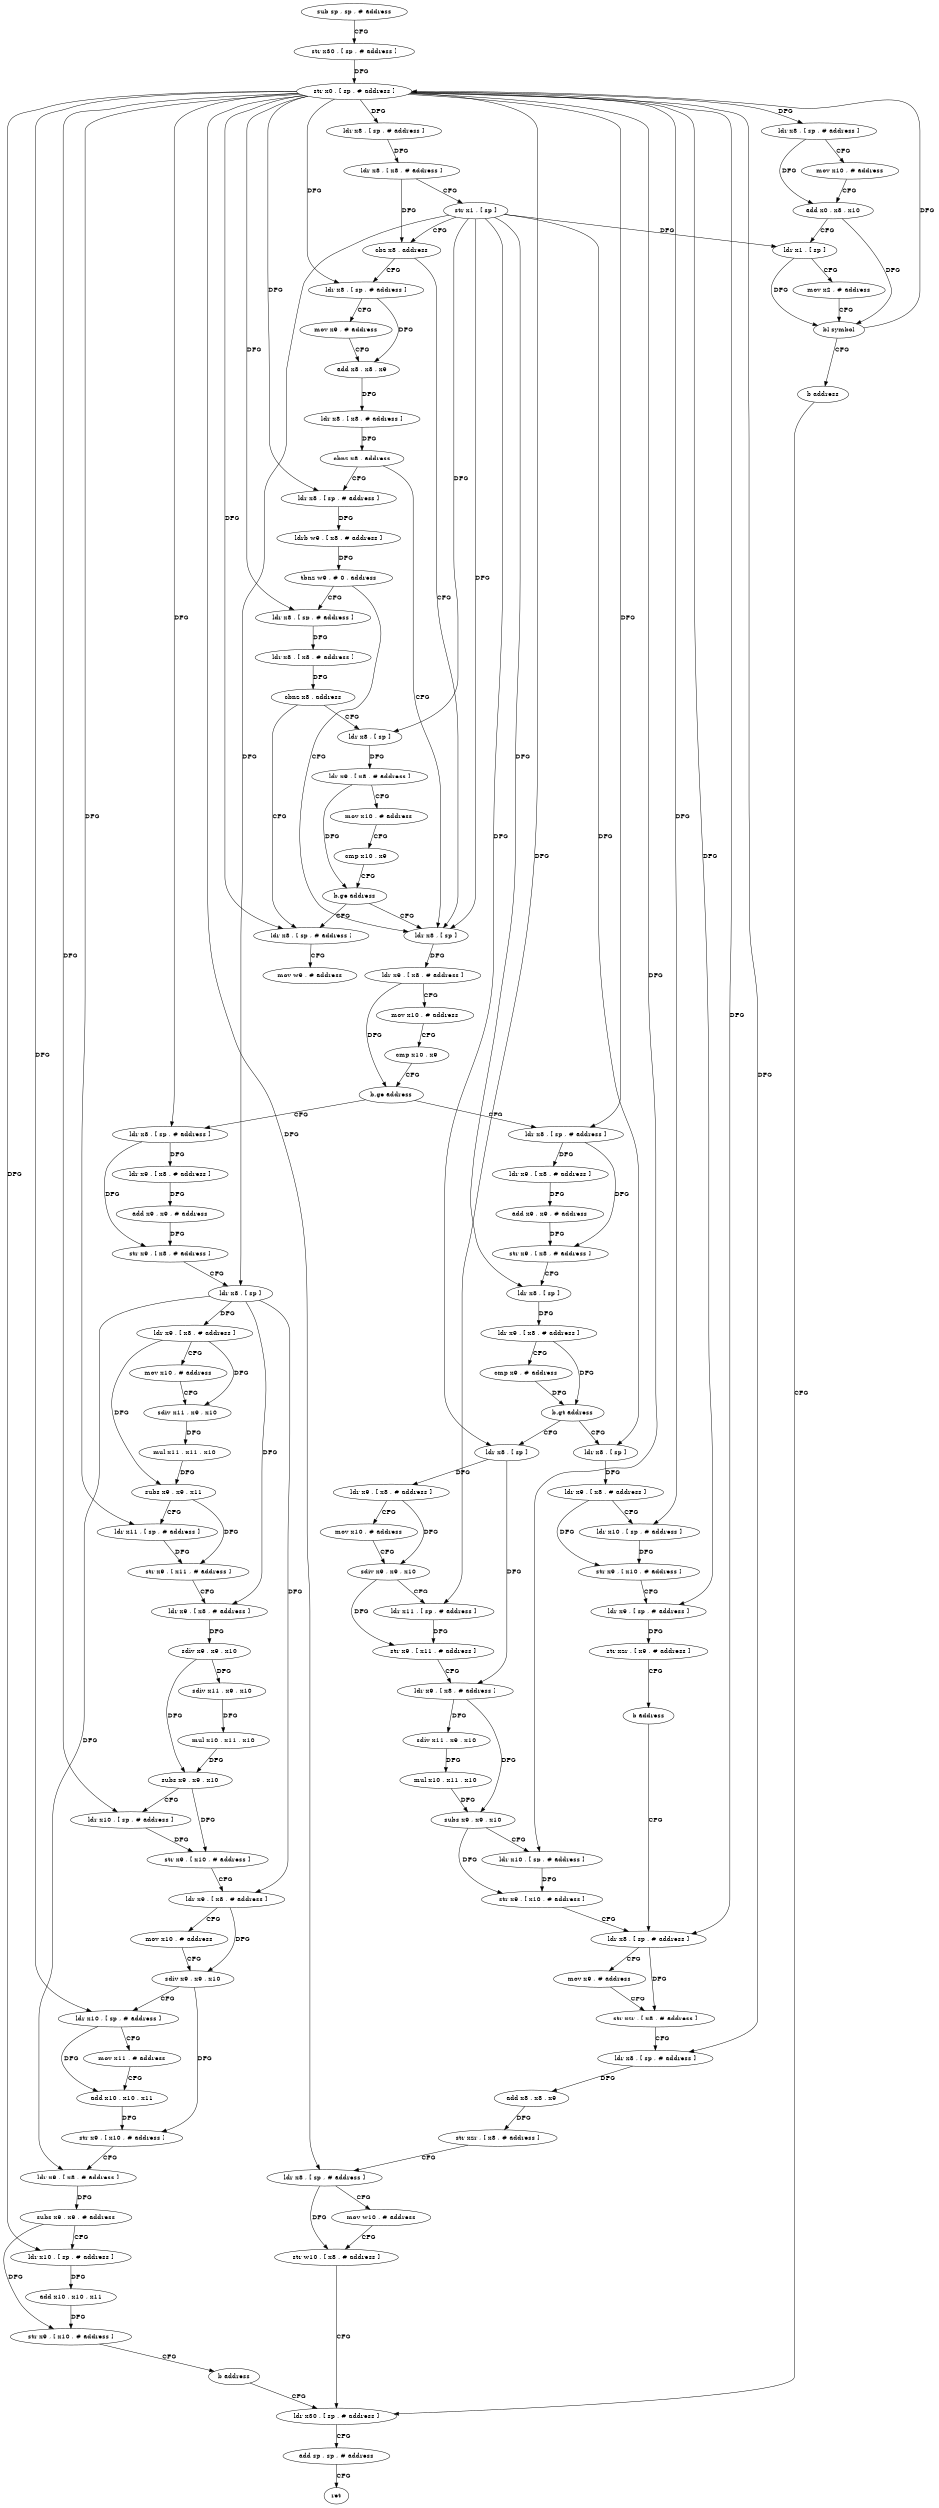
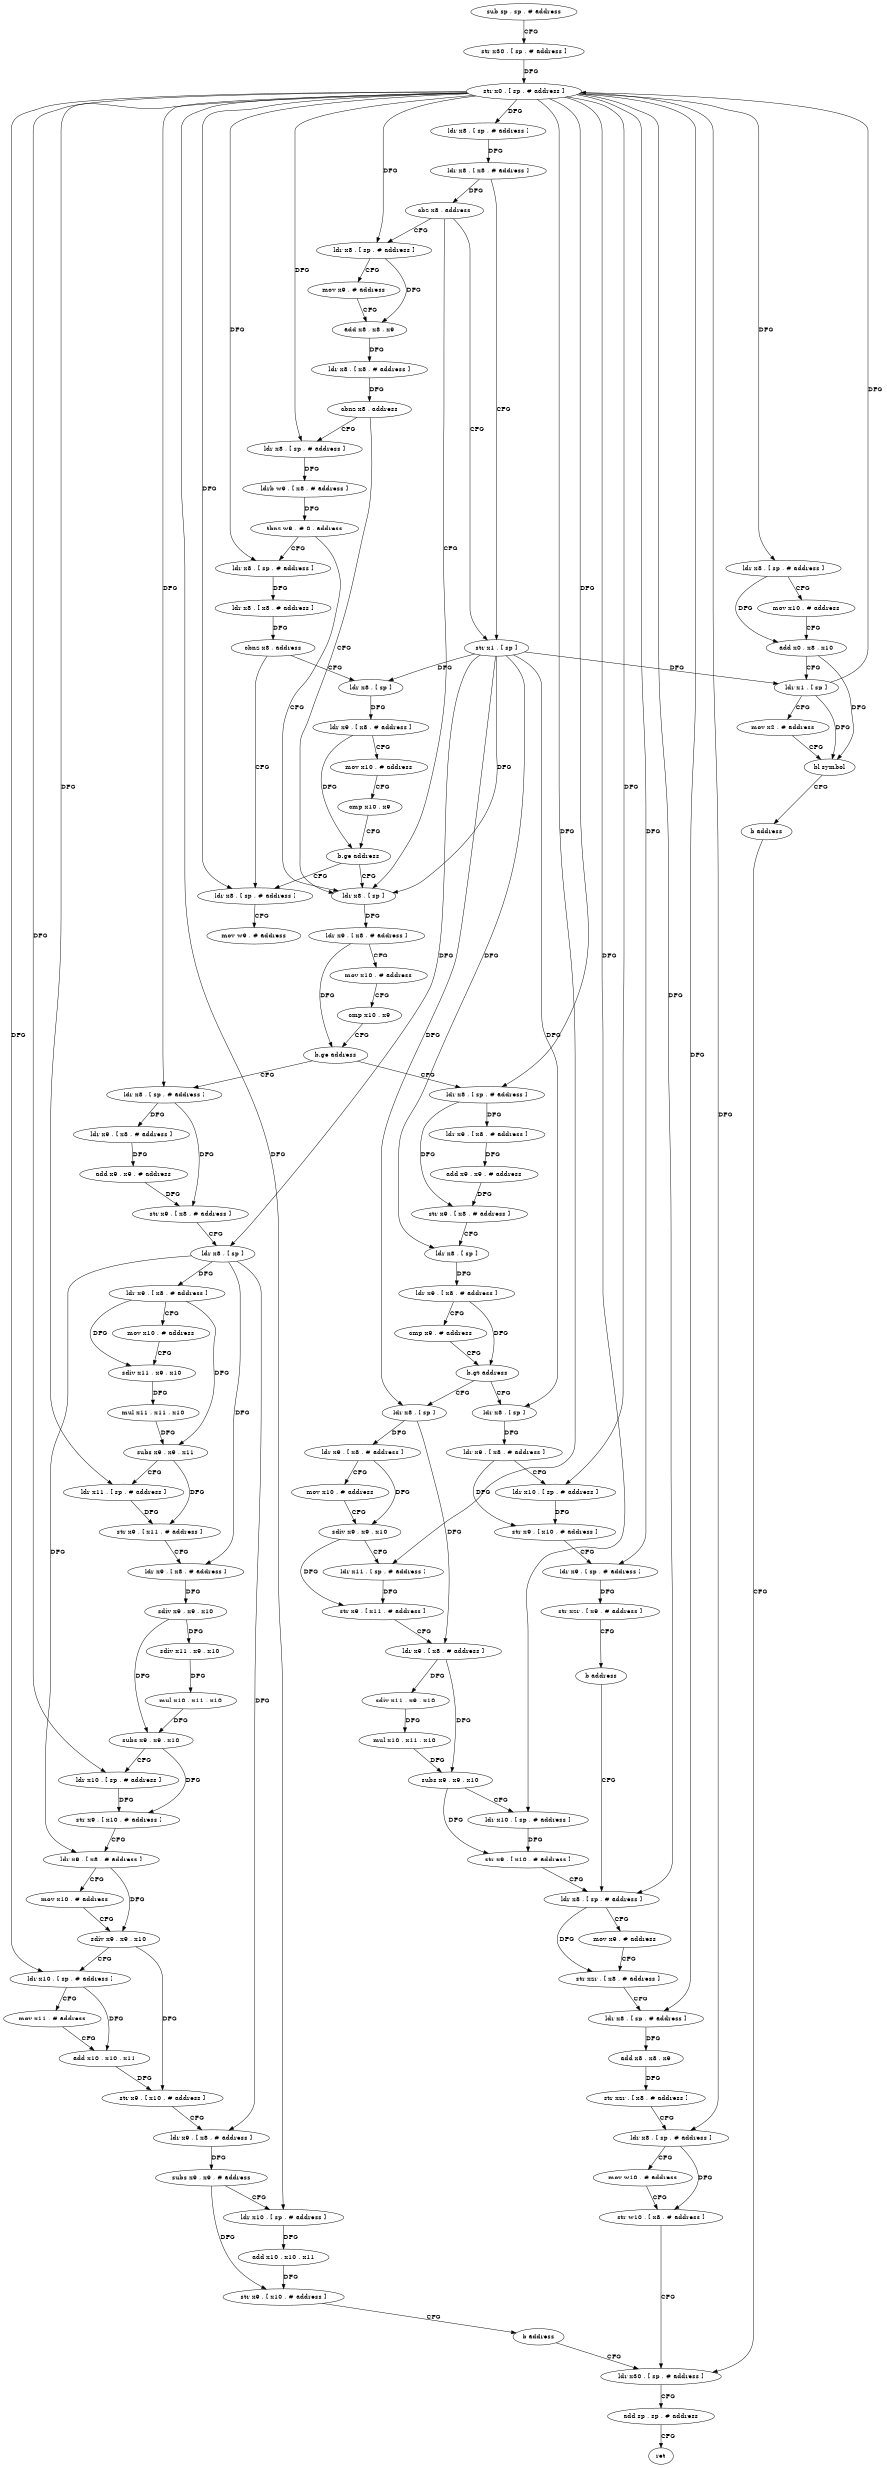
(794, 108) -> (868, 272)
(434, 226) -> (470, 427)
(560, 1393) -> (474, 1353)
